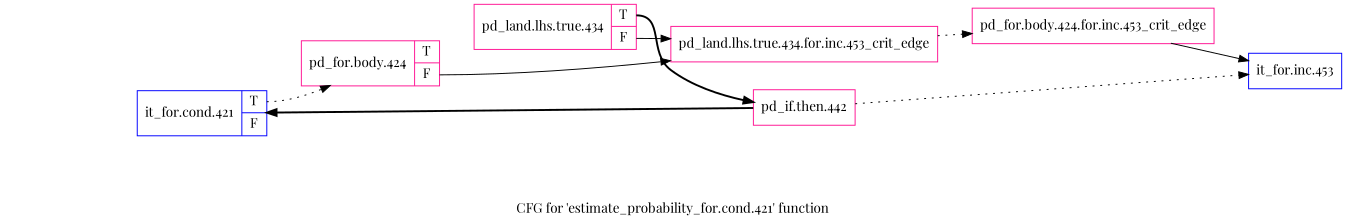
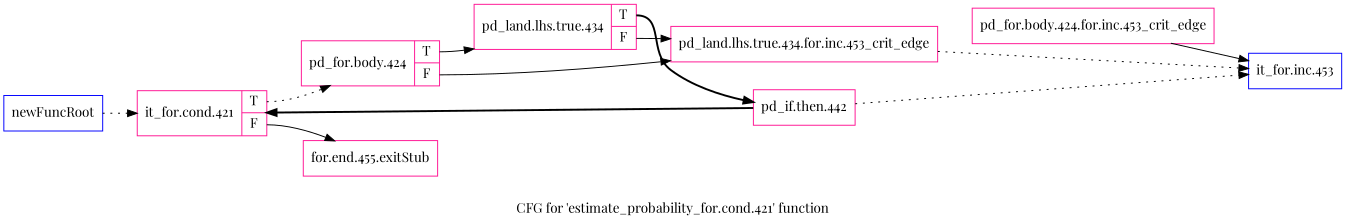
(950, 35) -> (1088, 60)
none -> (452, 51)
none -> (53, 113)
(202, 113) -> (202, 113)
none -> (370, 158)
